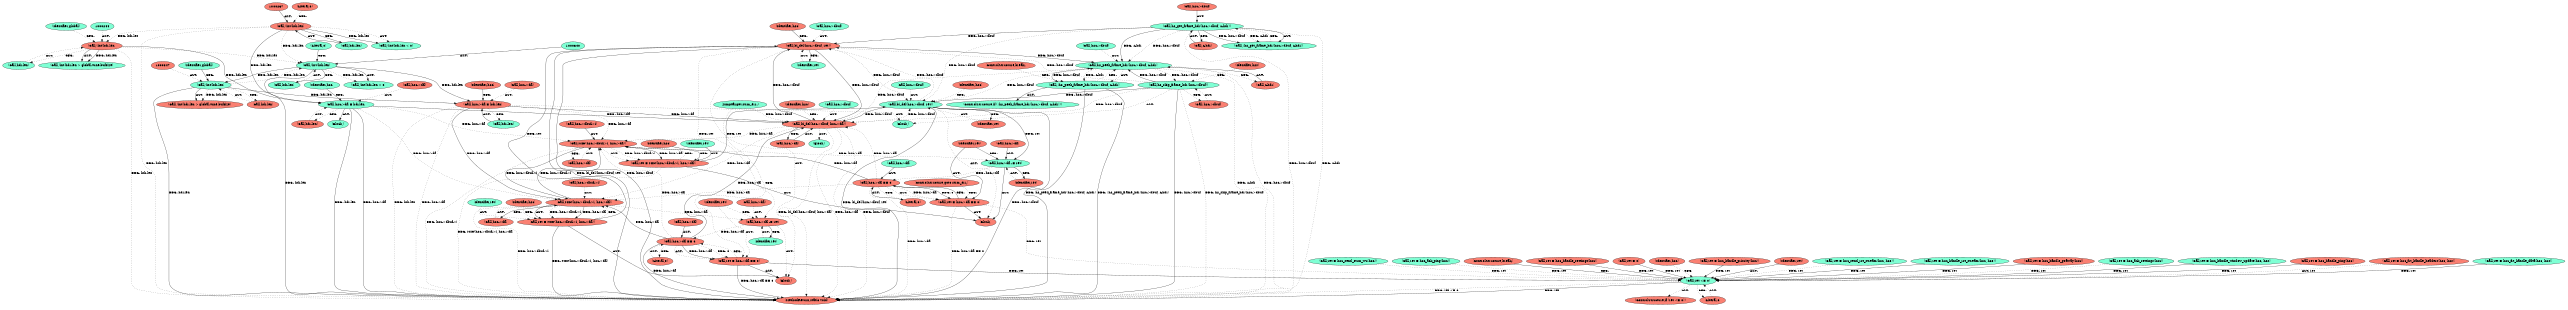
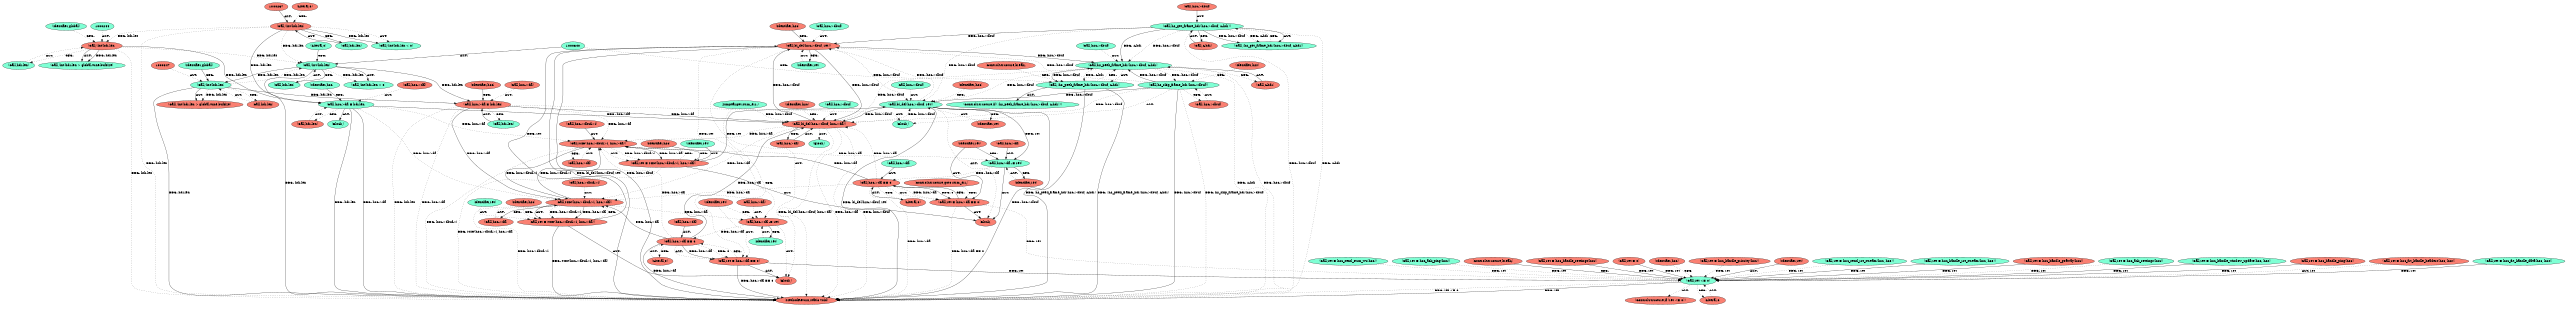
none -> (816, 73)
(1715, 270) -> (1715, 270)
